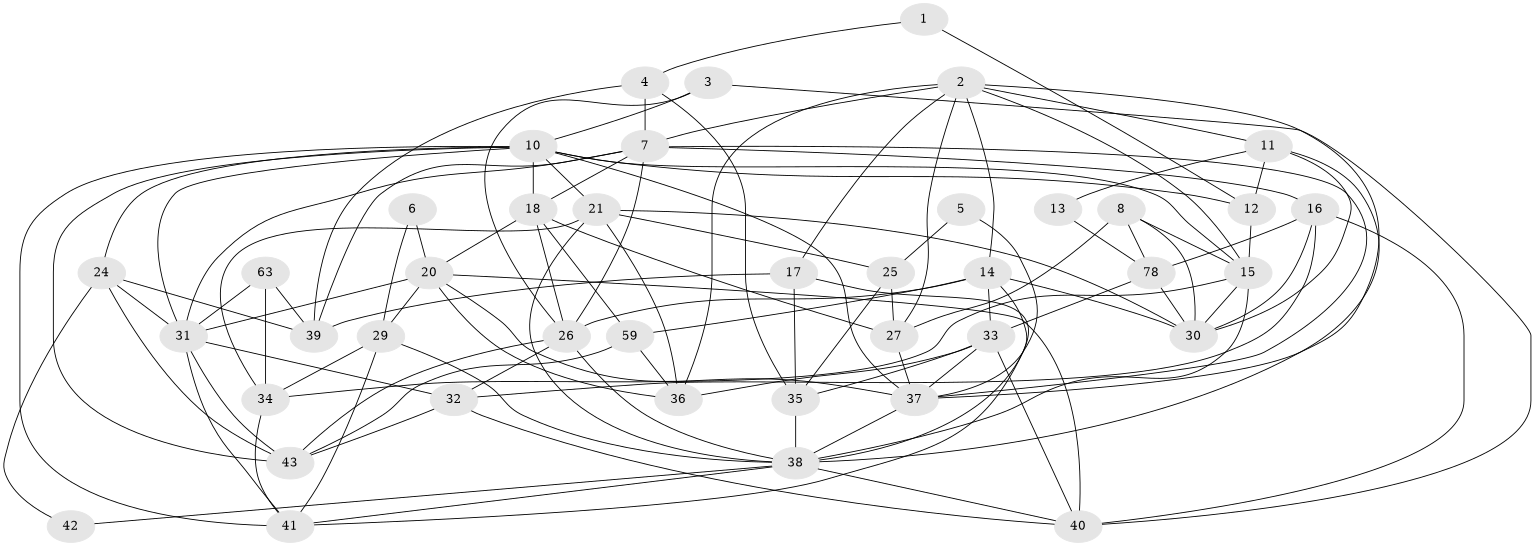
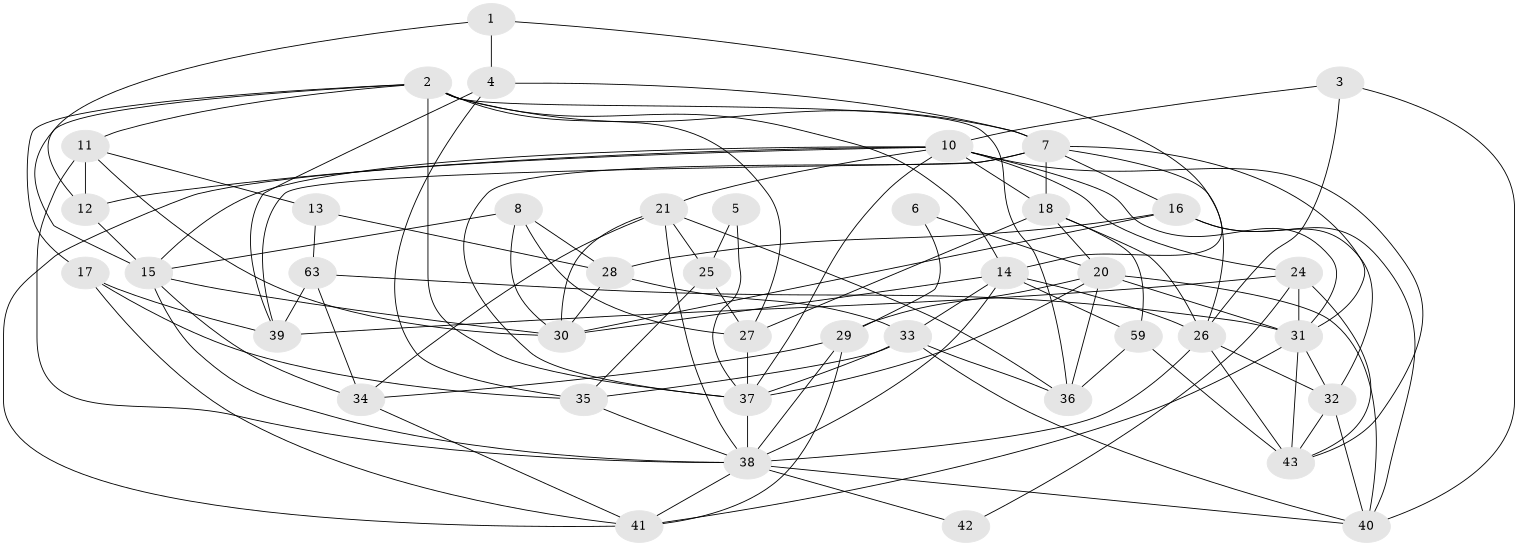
none -> (996, 91)
none -> (314, 239)
(1151, 273) -> (610, 273)
